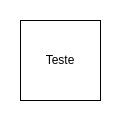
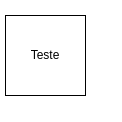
(61, 61) -> (46, 56)
